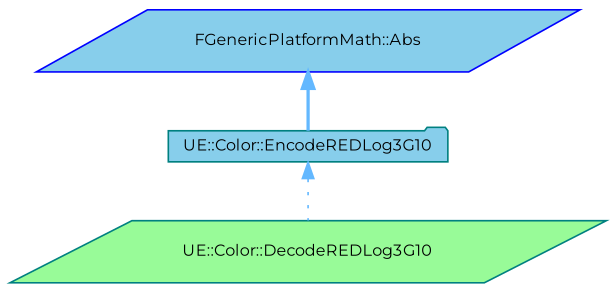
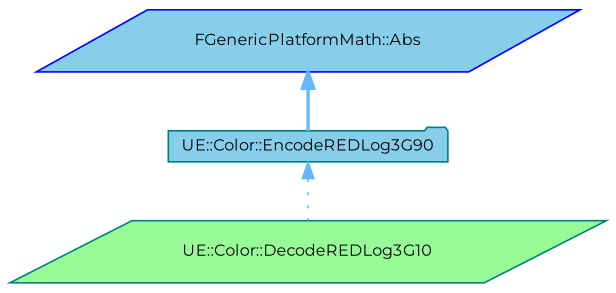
(308, 146) -> (308, 146)
